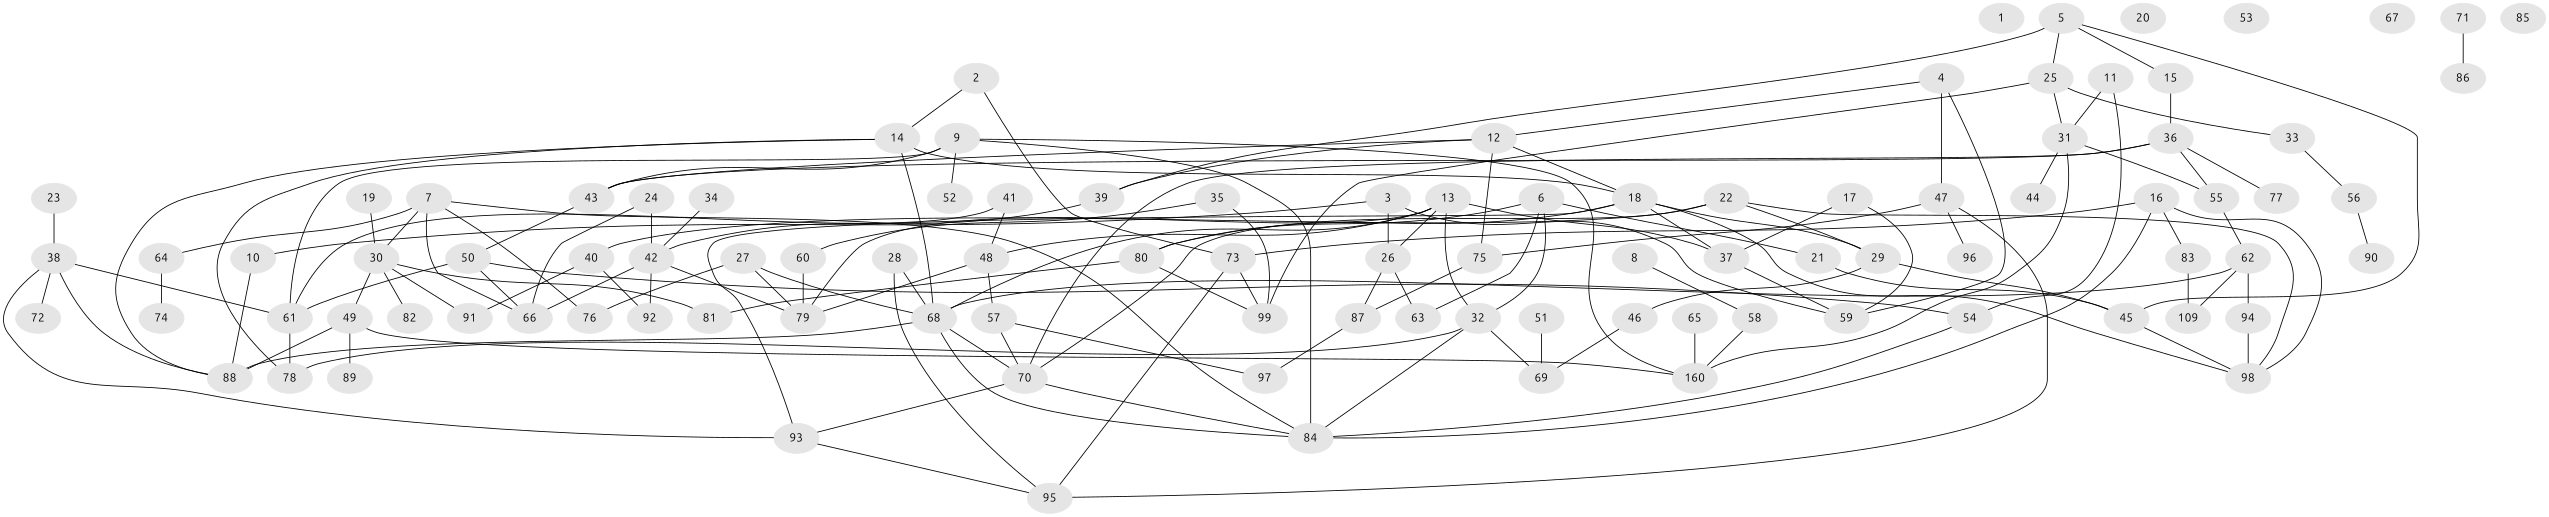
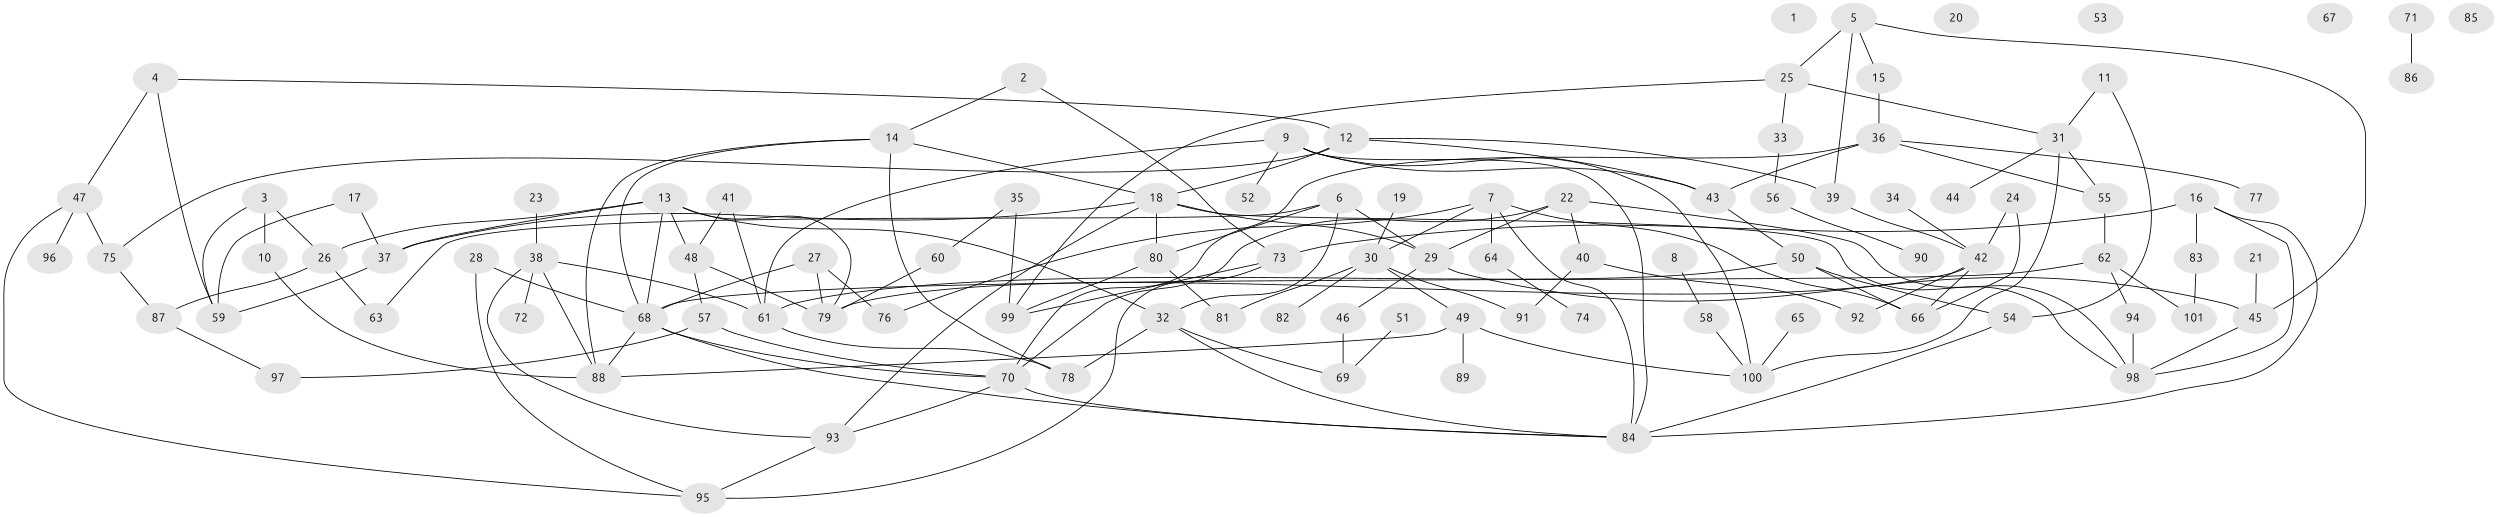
(1662, 225) -> (1381, 226)
(2188, 318) -> (2194, 318)
(1695, 378) -> (1752, 378)
